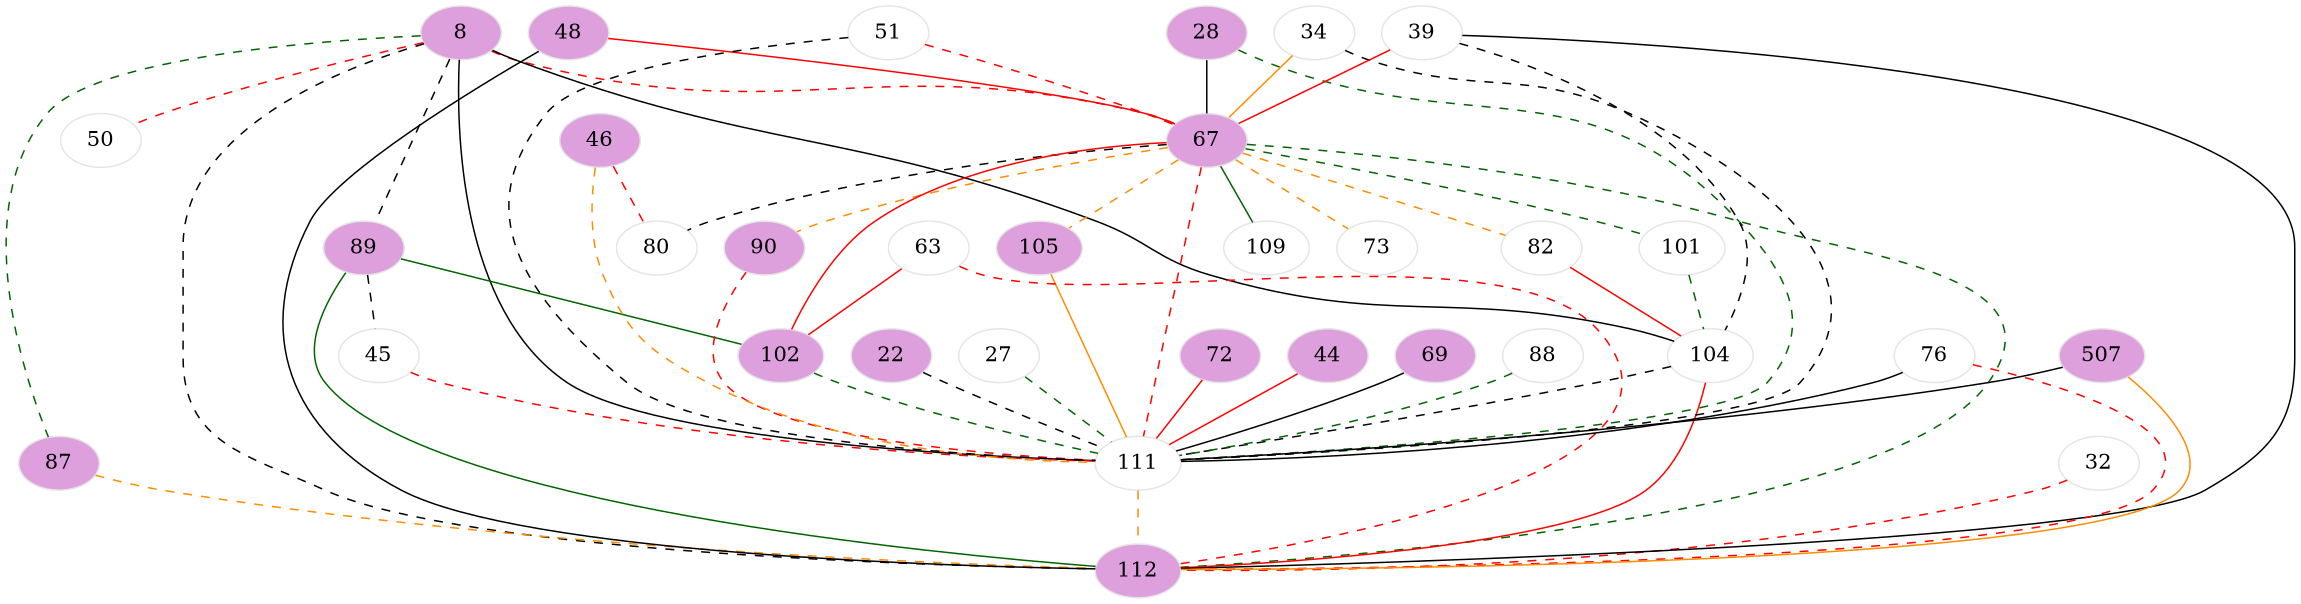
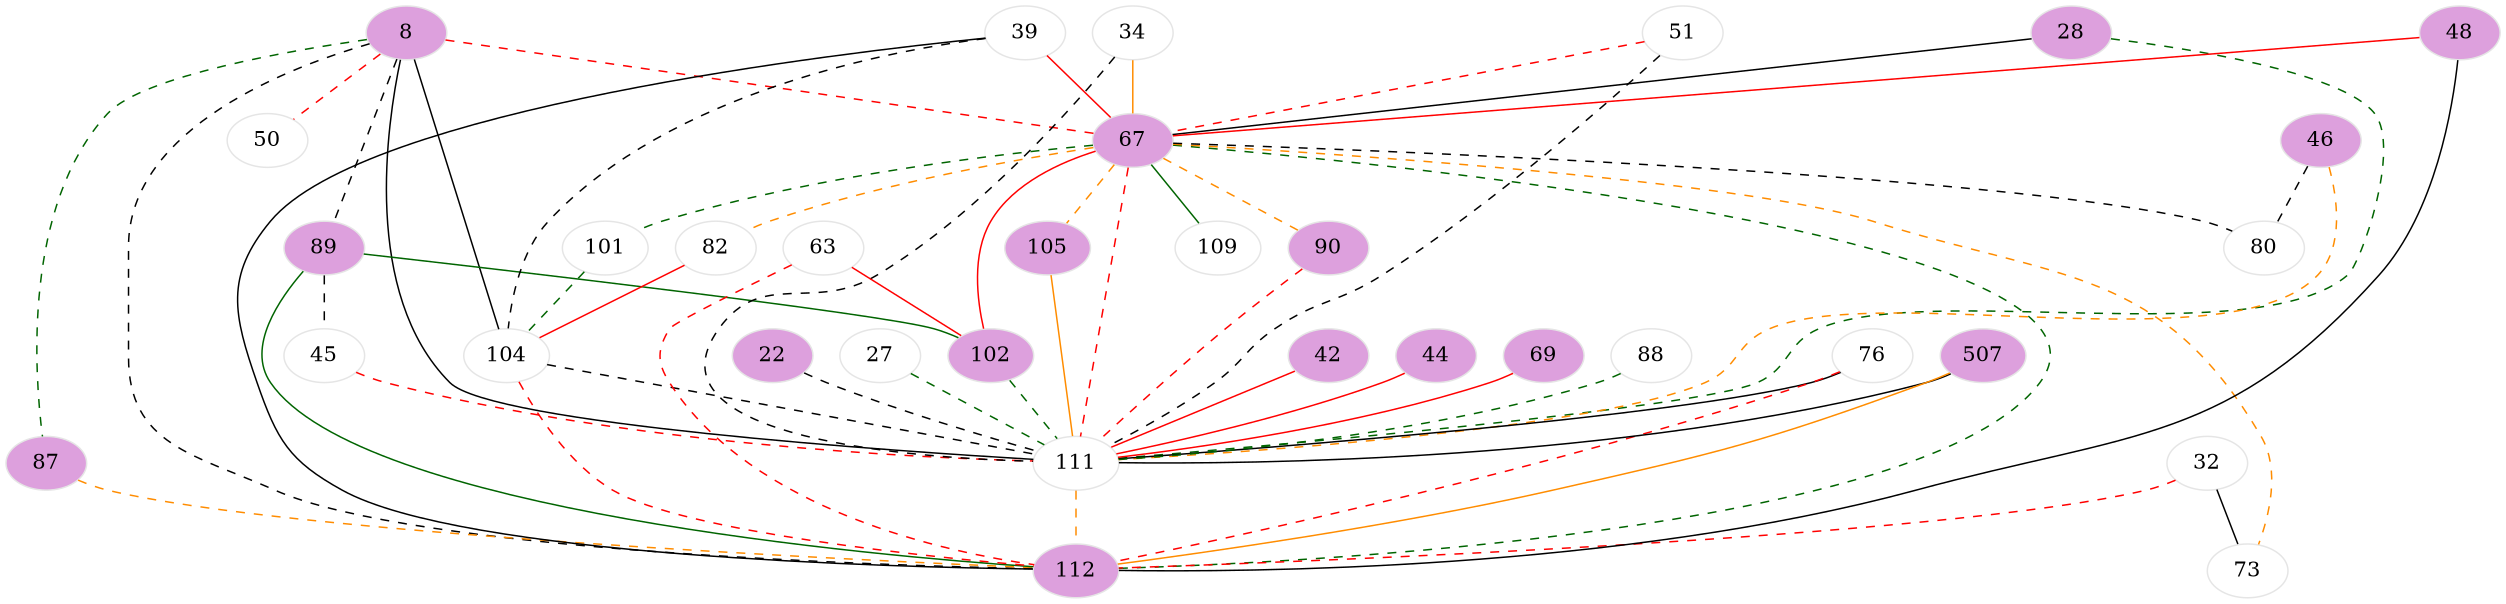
(628, 194) -> (2292, 194)
(1220, 356) -> (1329, 356)
(1291, 415) -> (1318, 426)
(1596, 513) -> (721, 524)
none -> (2227, 517)
